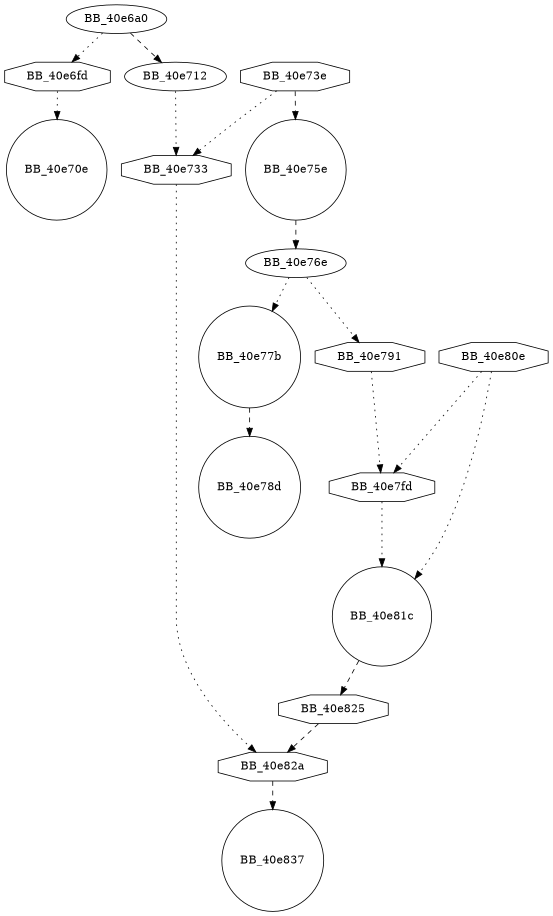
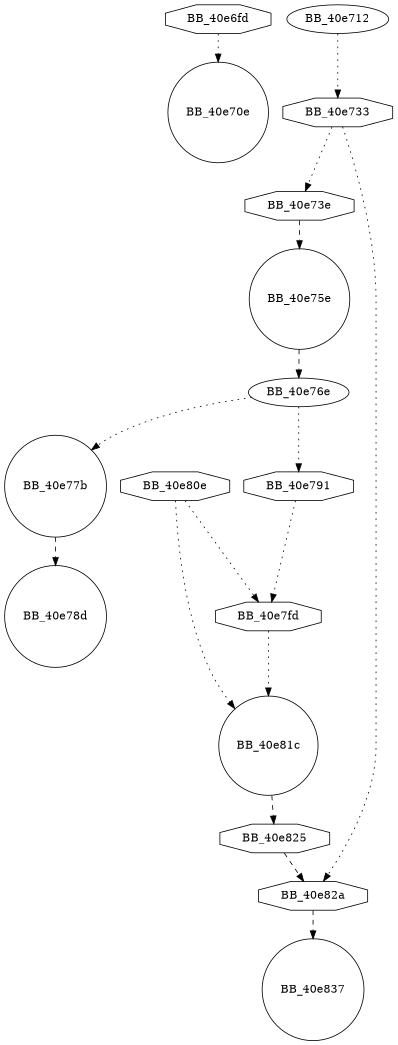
(116, 19) -> none
(238, 120) -> (320, 155)
